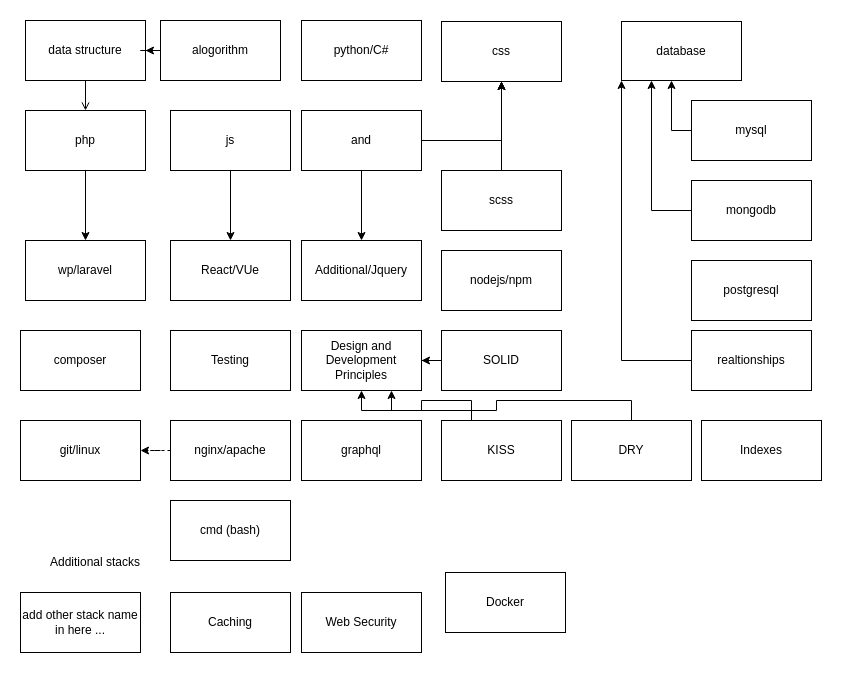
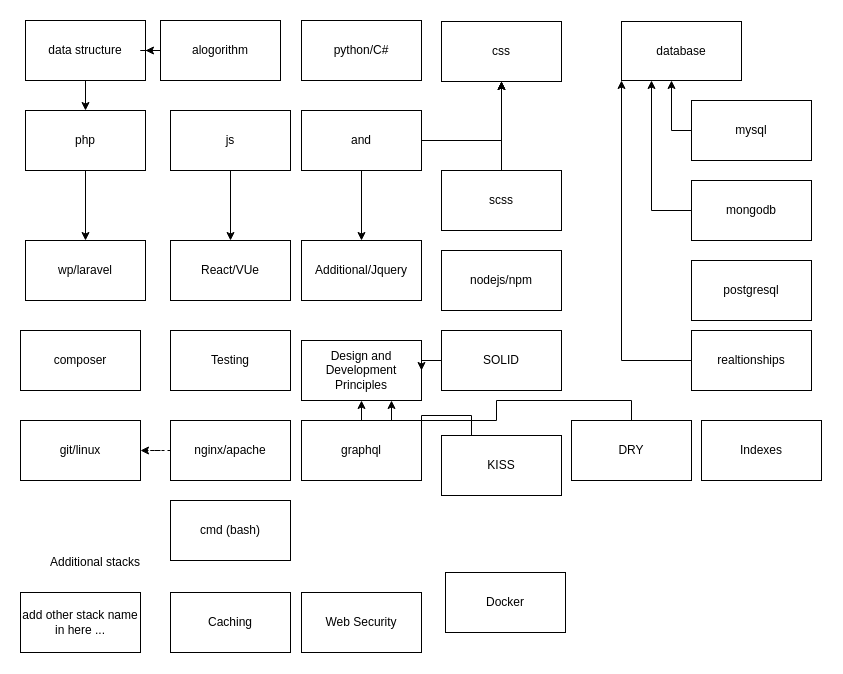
(86, 103) -> (86, 102)
(362, 361) -> (362, 371)
(502, 451) -> (502, 466)
